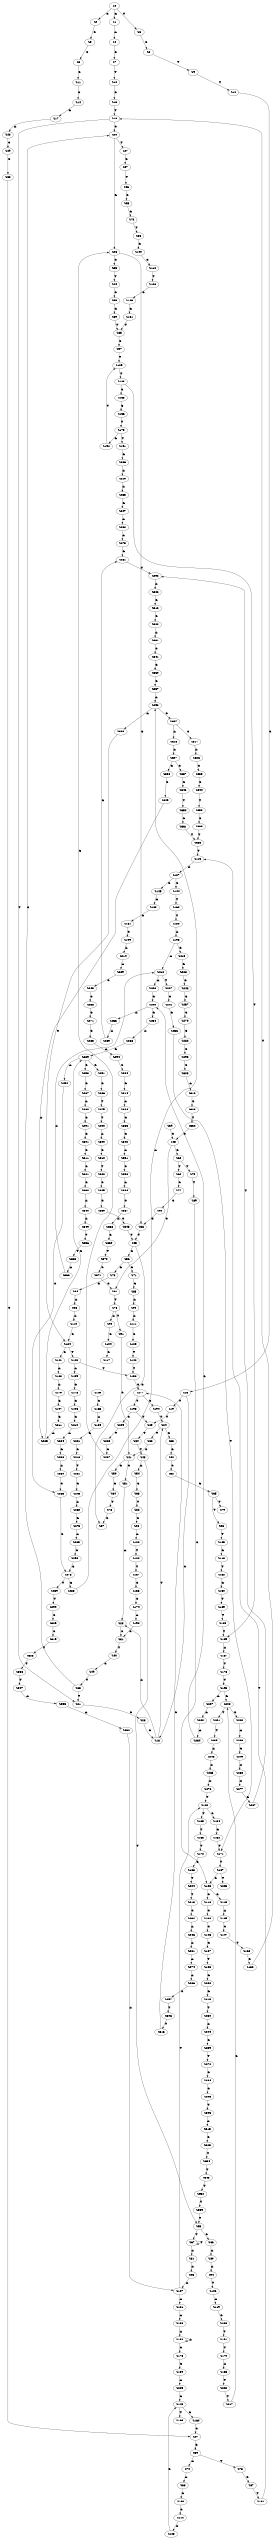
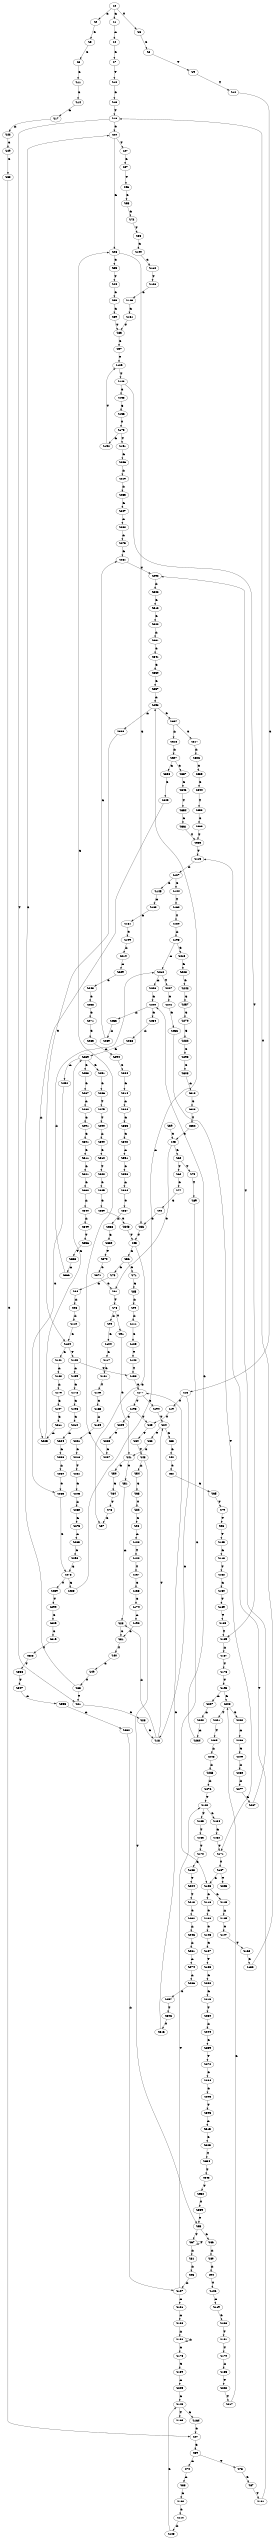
none -> (104, 1377)
(213, 1510) -> (222, 1517)
